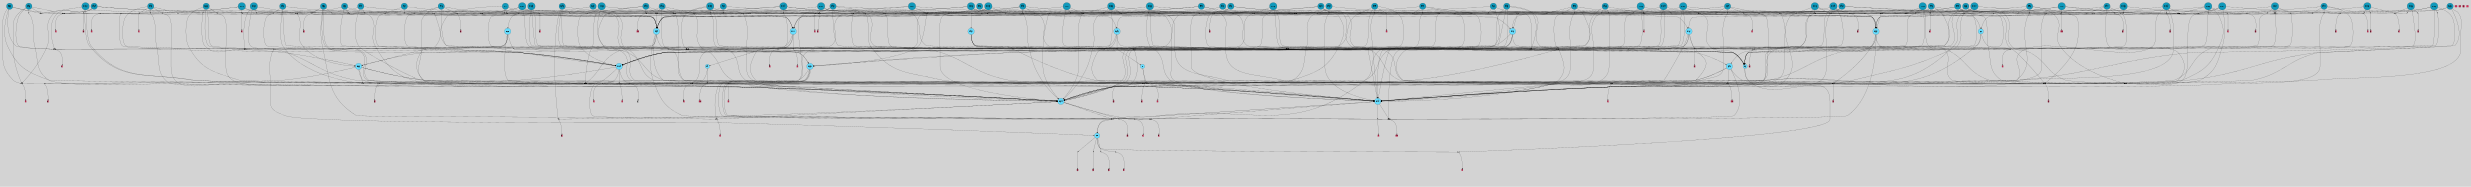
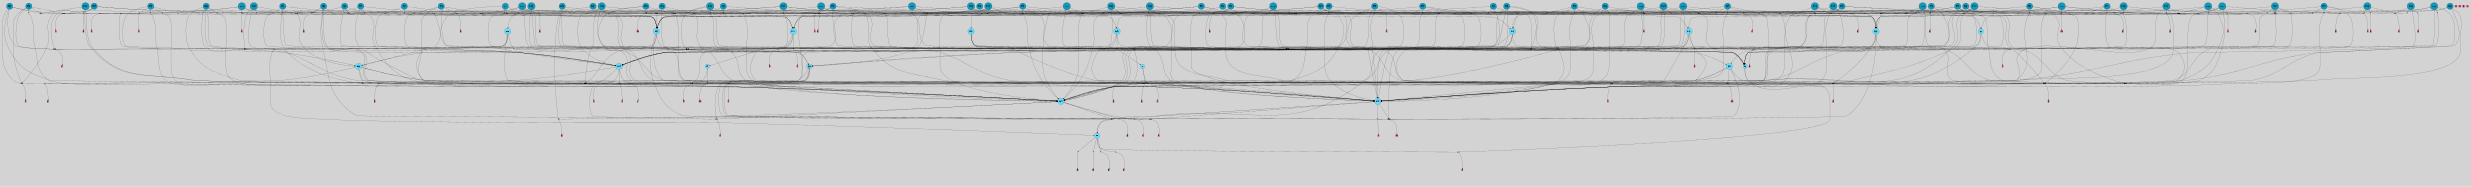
(810, 66) -> (809, 66)
